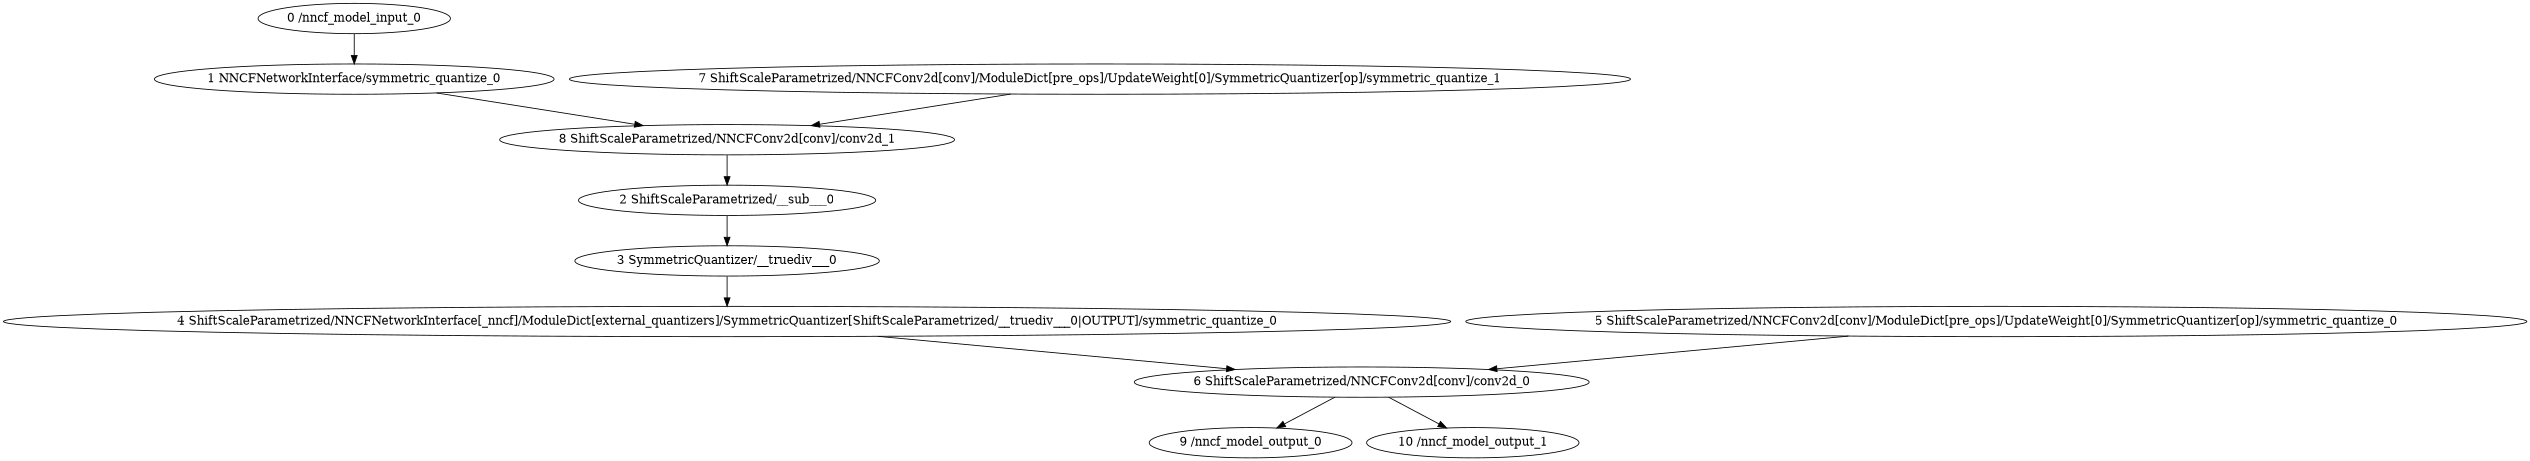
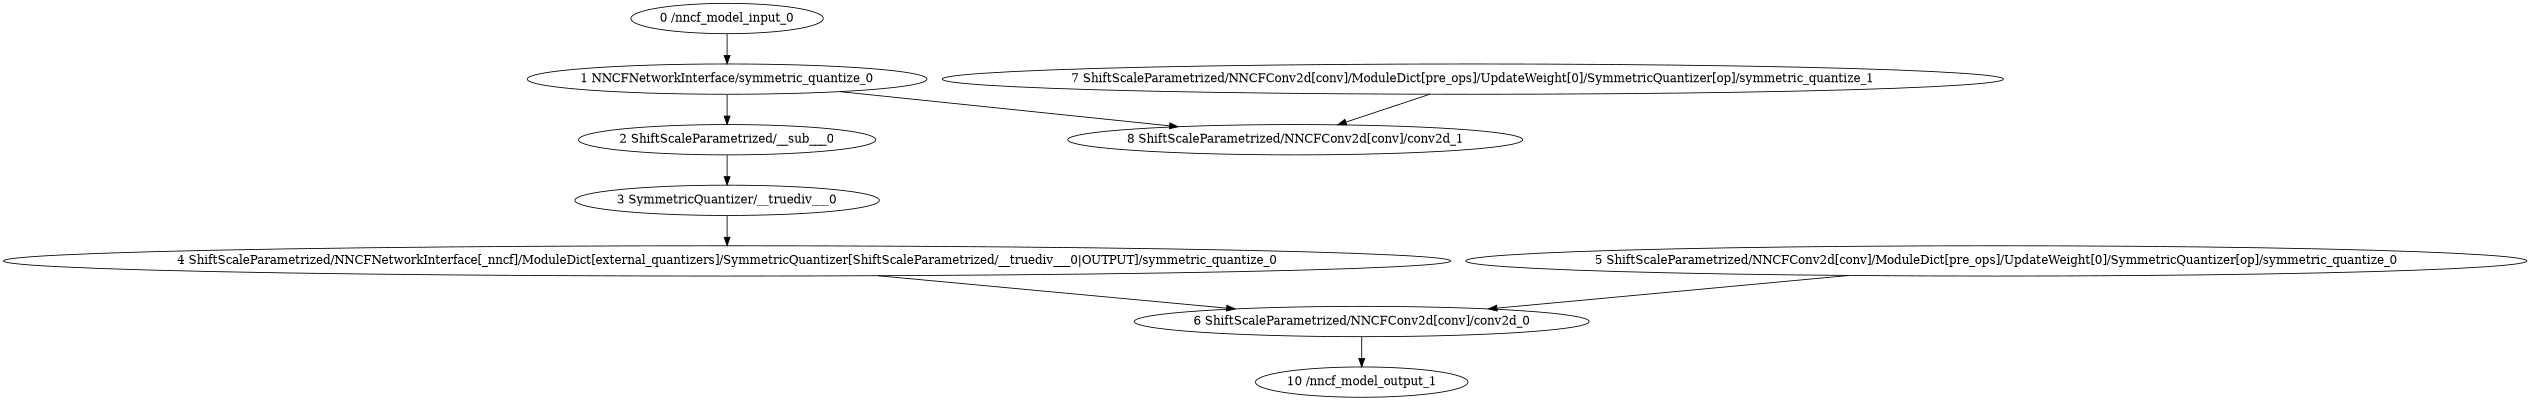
(727, 166) -> (727, 105)
(1251, 443) -> none
